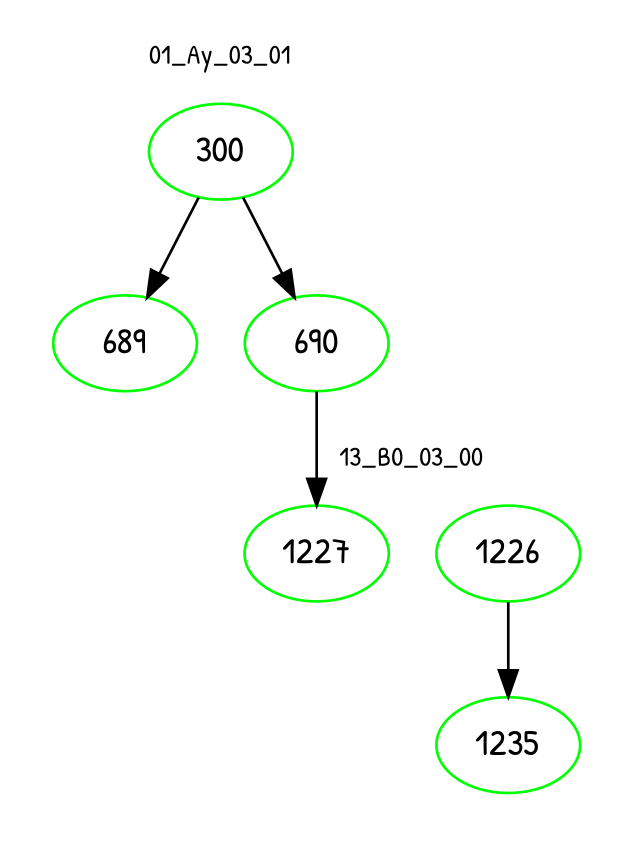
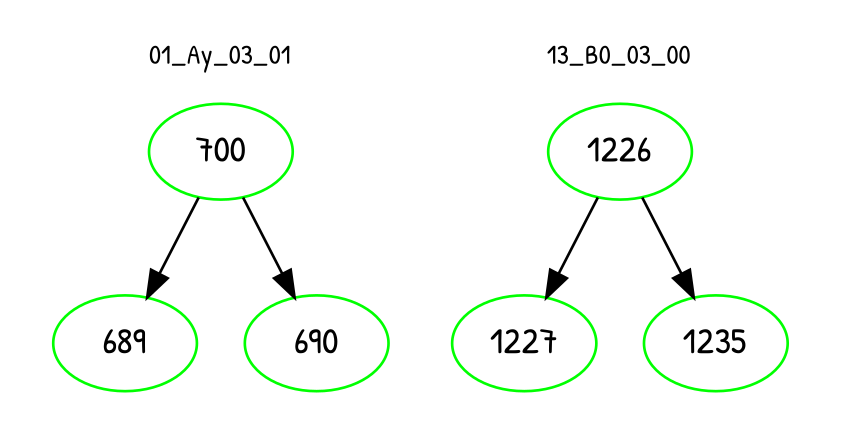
(221, 152) -> (221, 152)
(317, 450) -> (578, 236)
